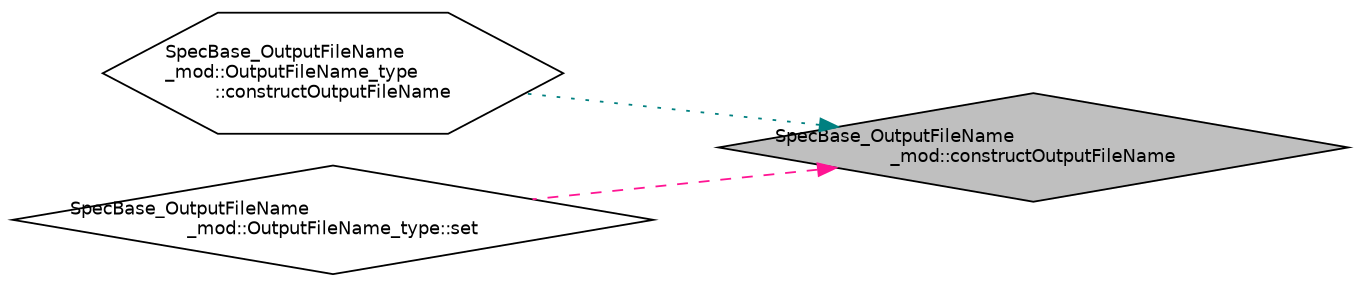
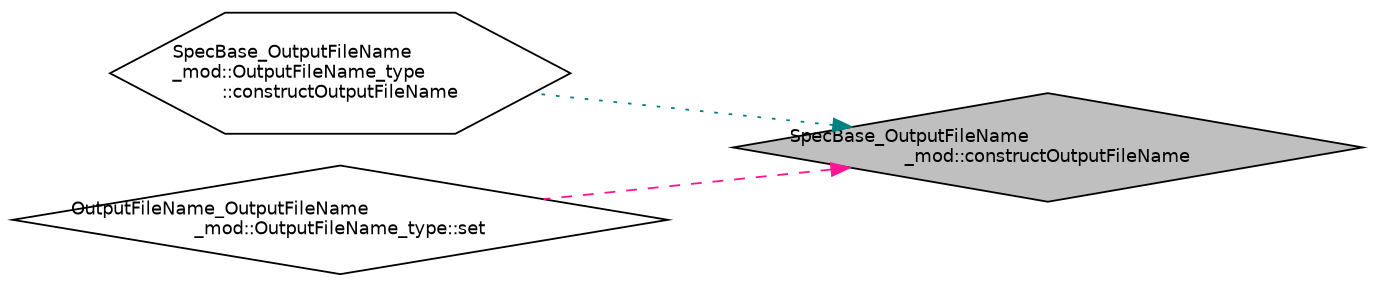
(333, 220) -> (340, 220)
